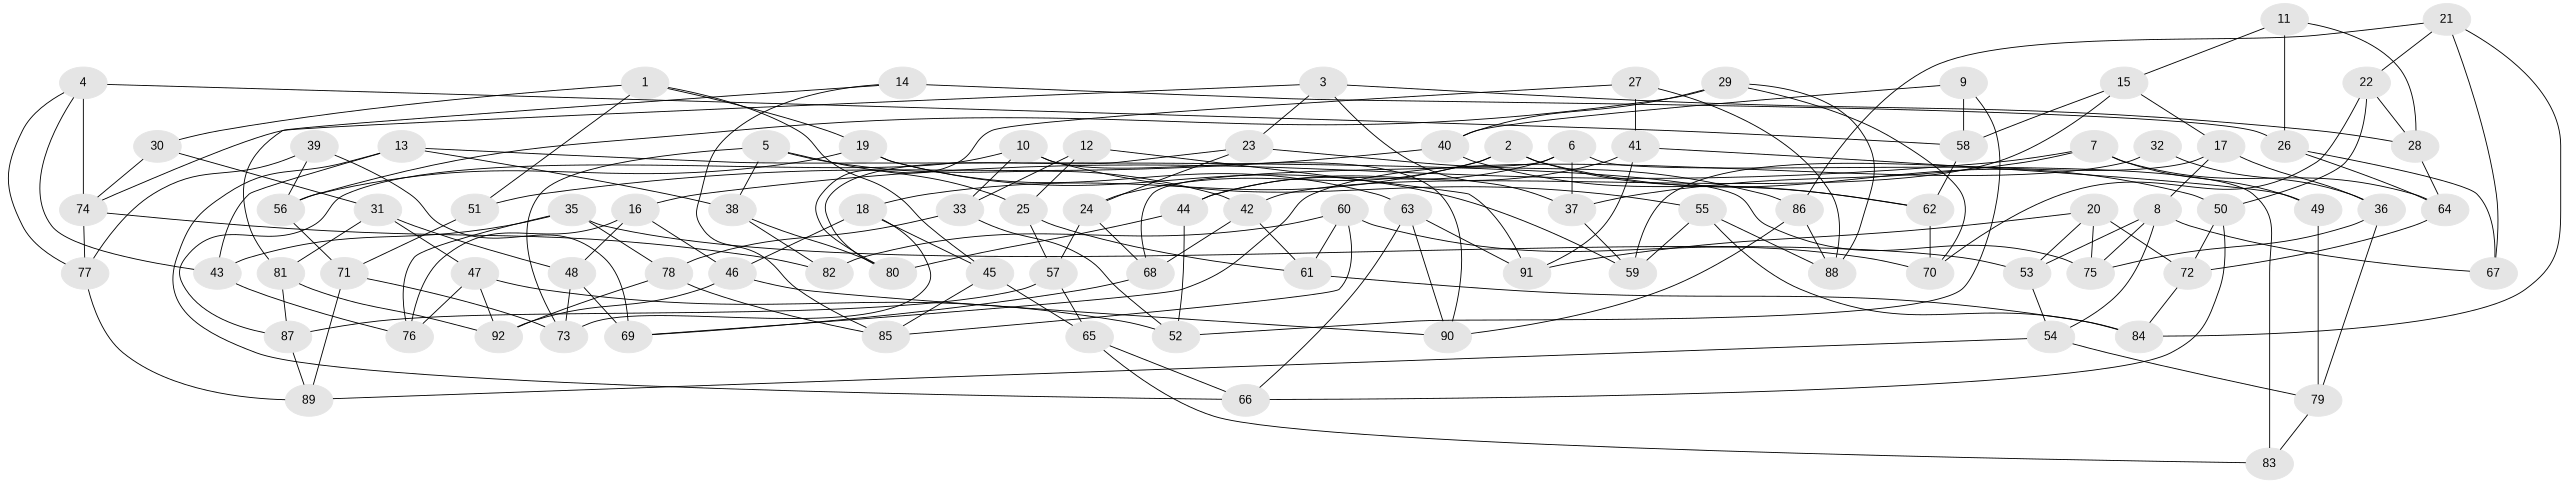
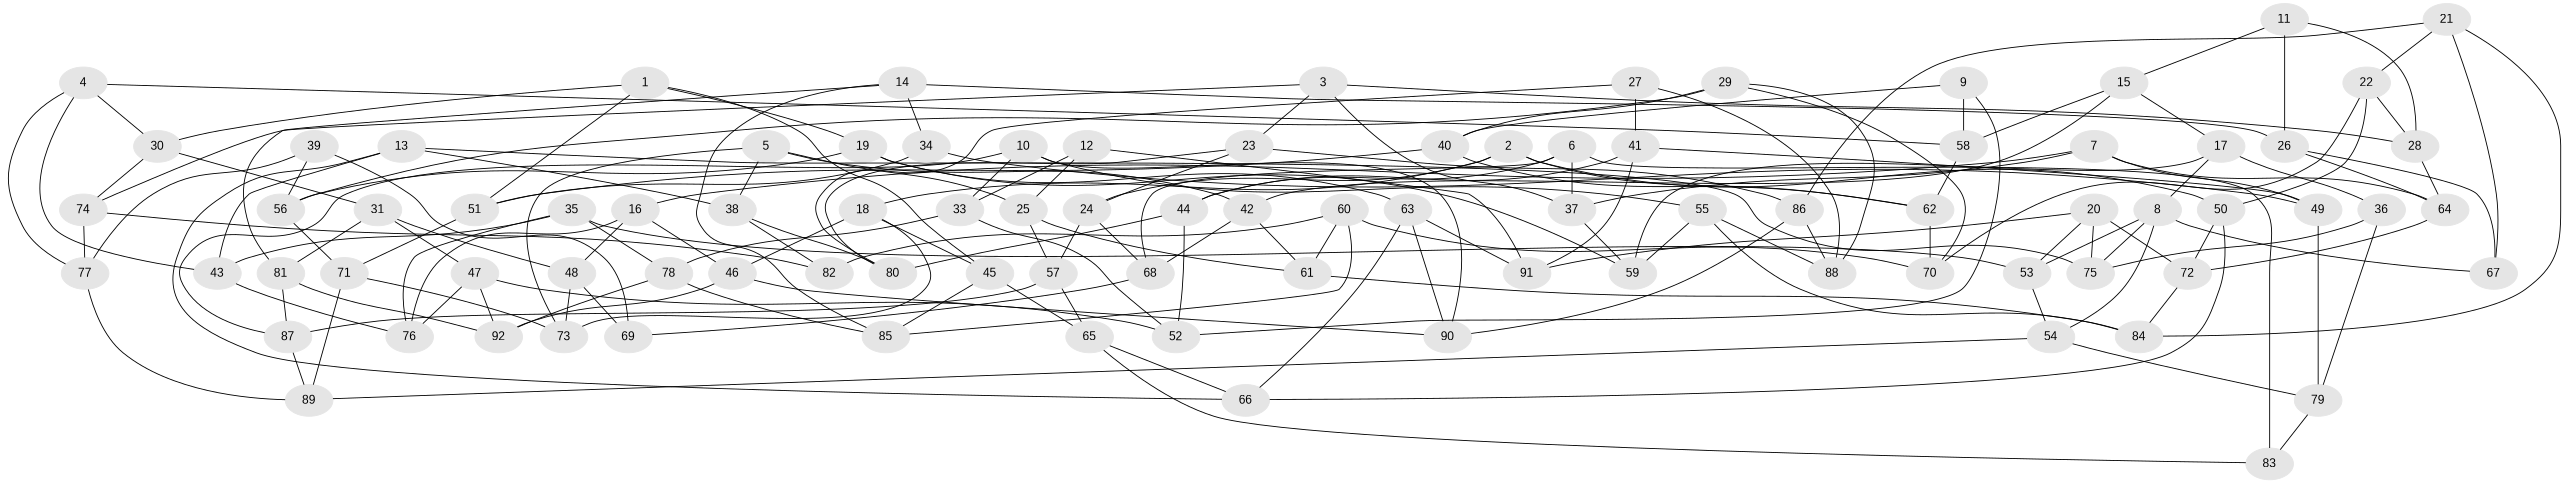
(83, 146) -> (120, 115)
none -> (926, 146)
(2158, 146) -> none
